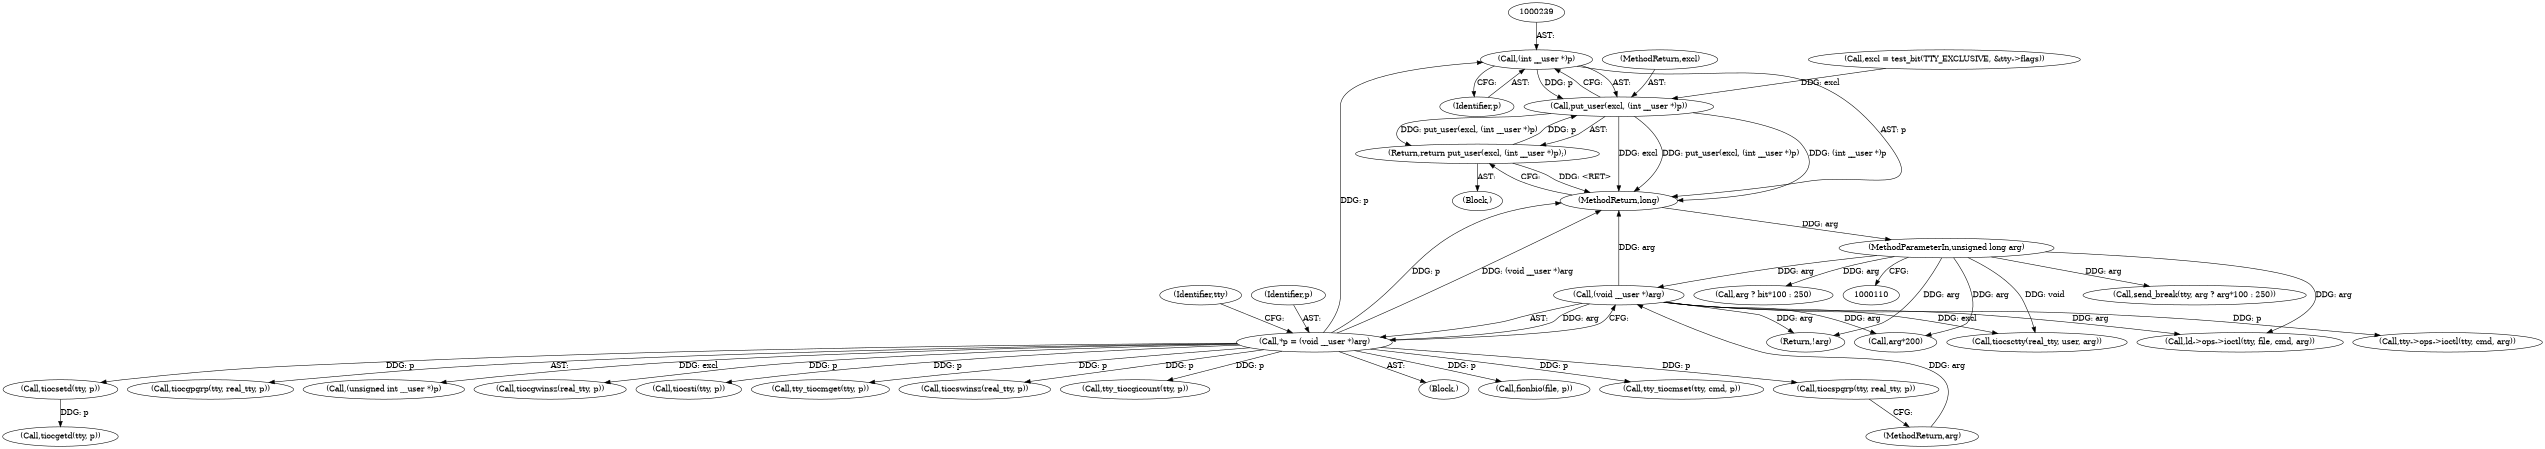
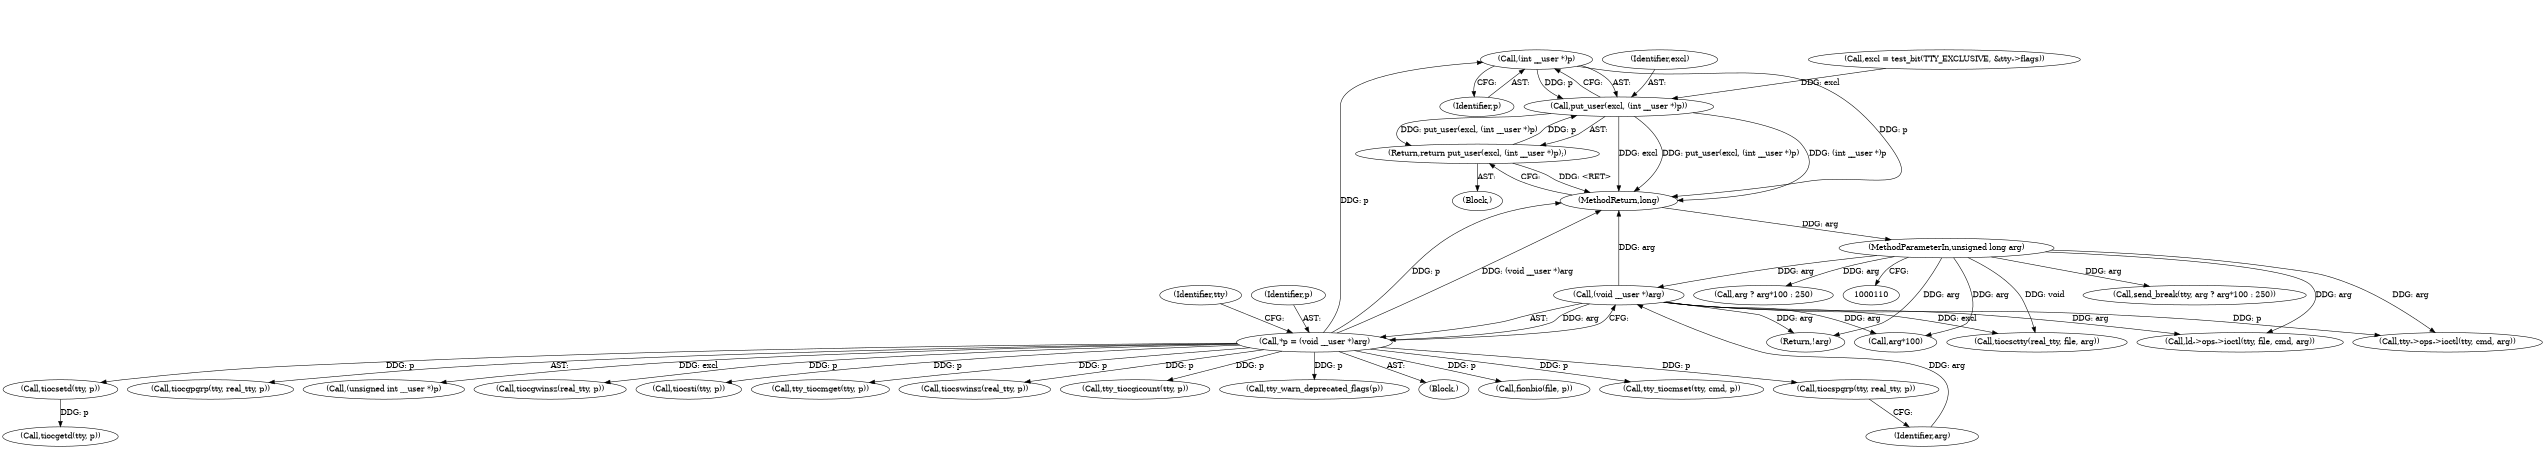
(1536, 12) -> none
(1660, 60) -> (1660, 60)
(1893, 130) -> (1893, 130)
none -> (2248, 264)
(1763, 295) -> (1763, 295)
(1896, 342) -> (1896, 342)
(2037, 342) -> (2037, 342)
none -> (1314, 389)
(1922, 437) -> (1922, 437)
